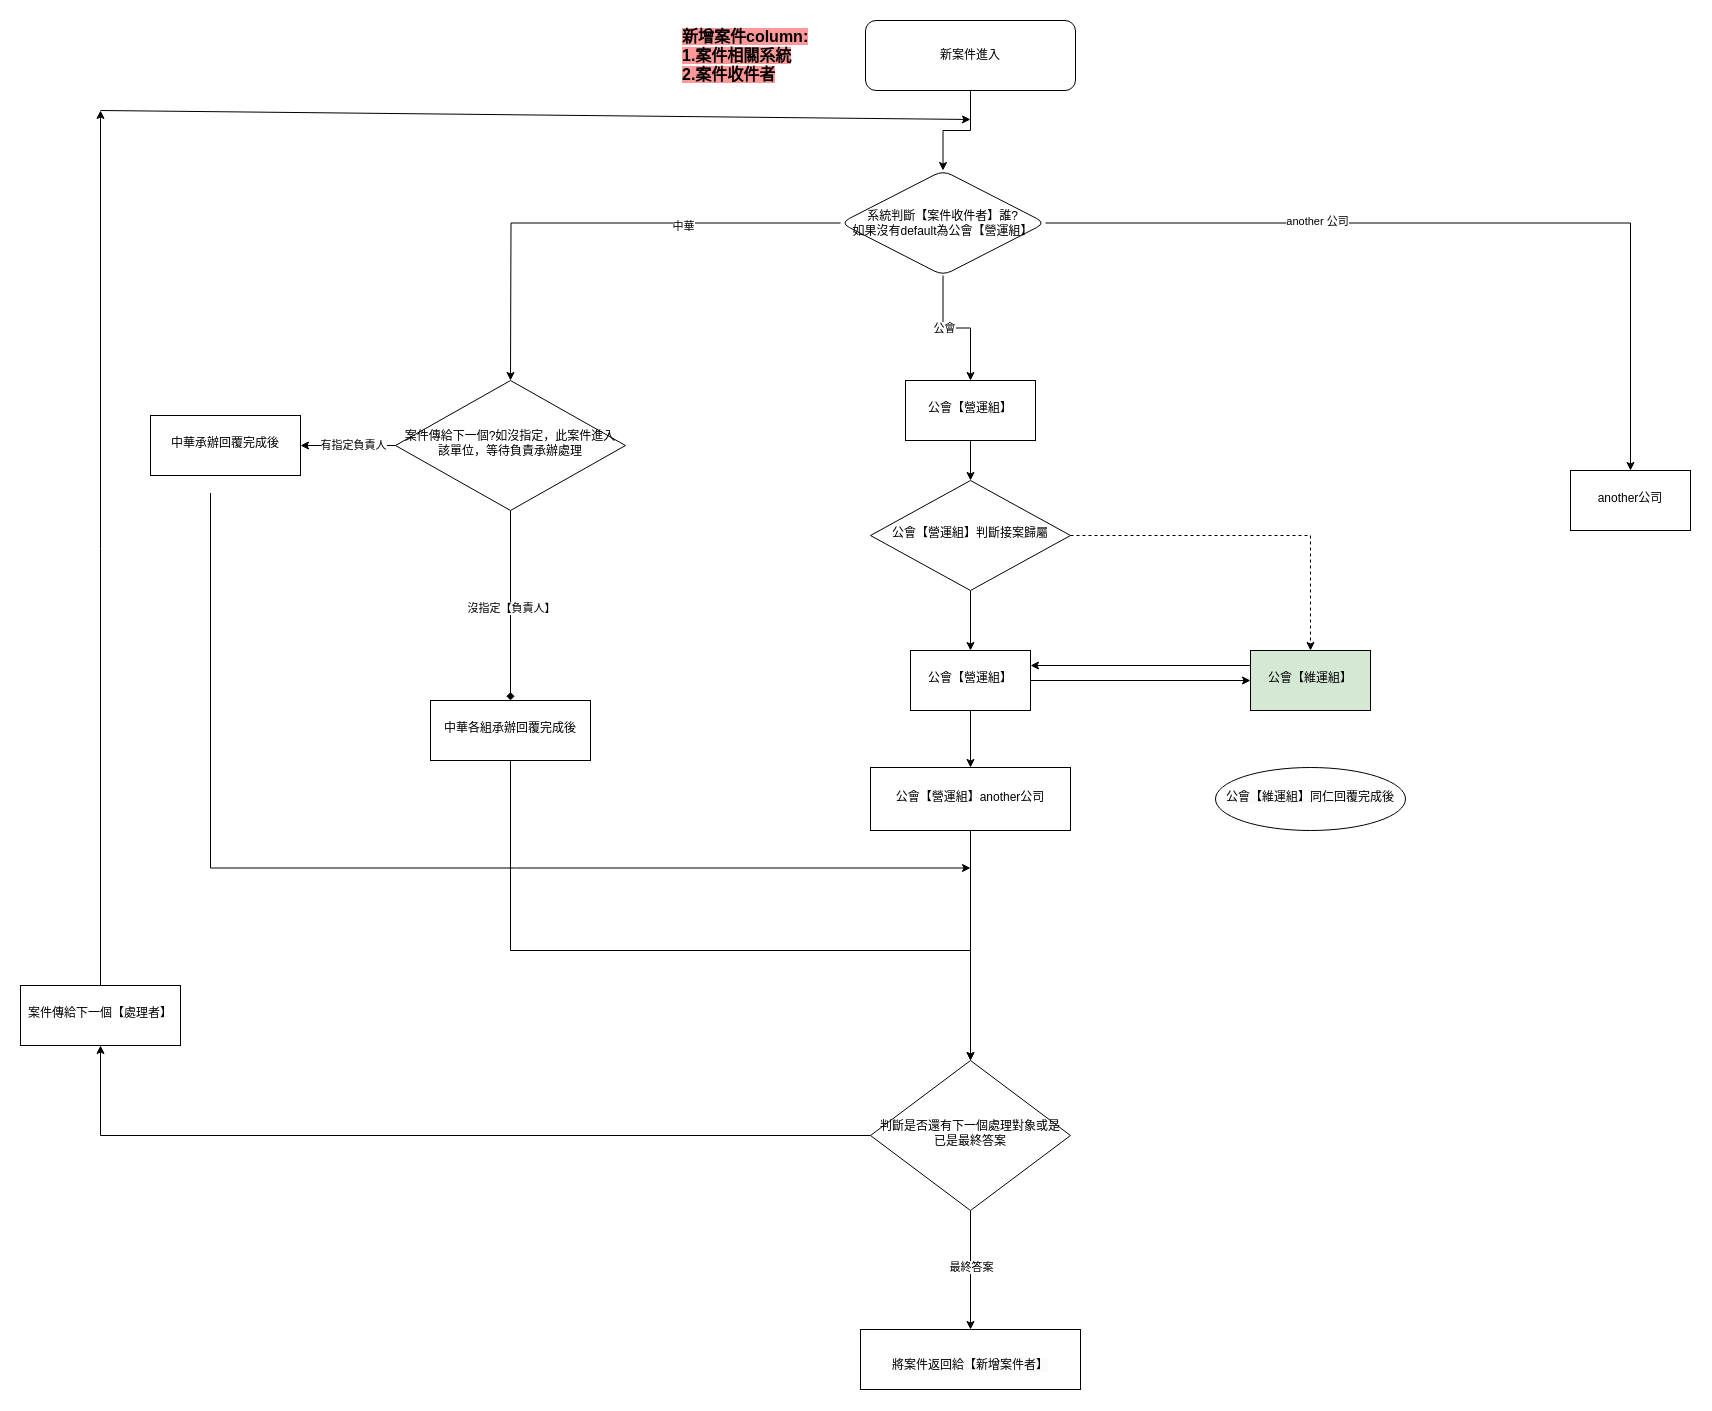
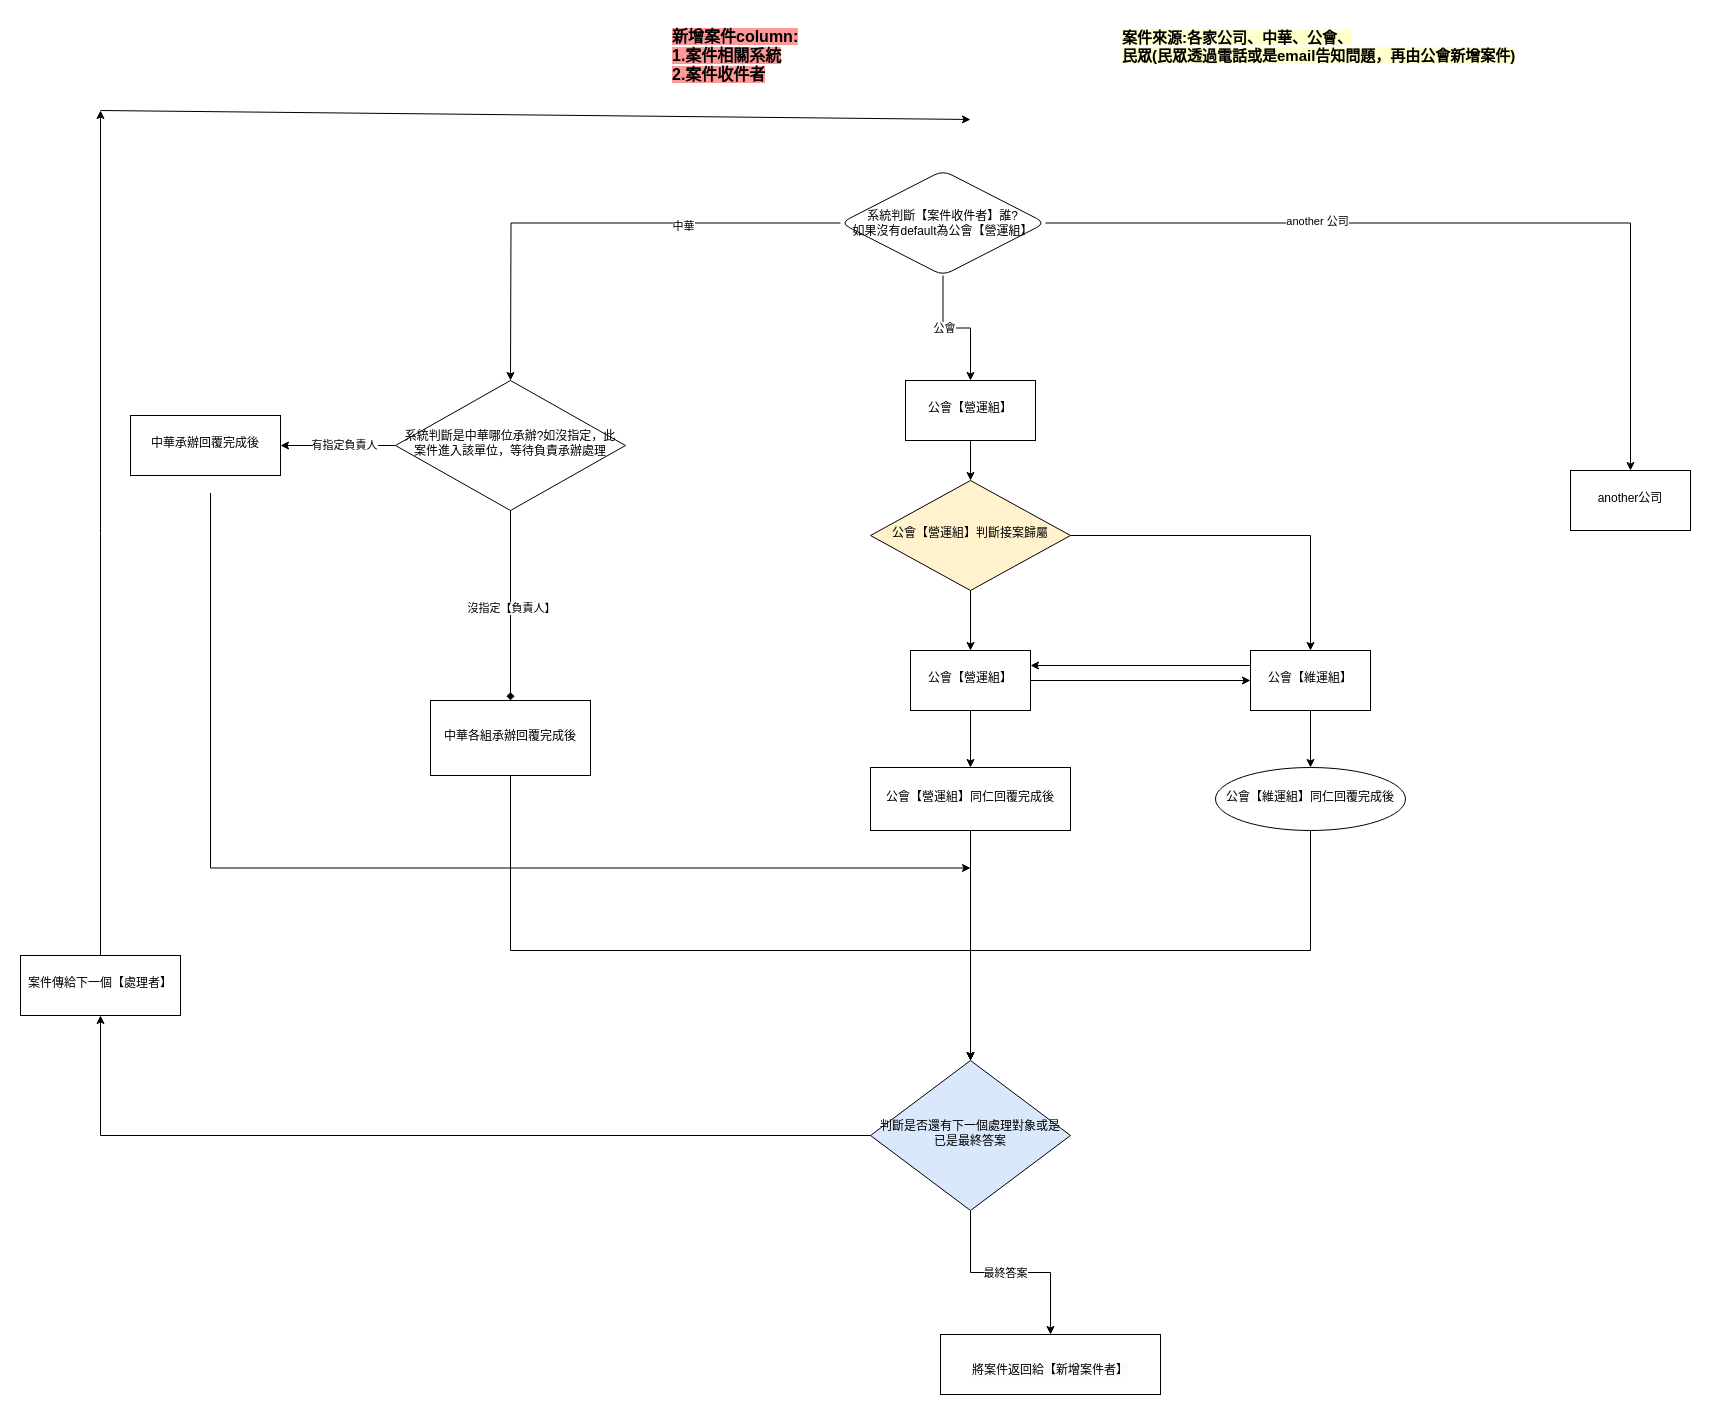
(756, 56) -> (746, 56)
(971, 56) -> none
none -> (1331, 56)
(960, 131) -> none
(511, 444) -> (511, 444)
(226, 446) -> (206, 446)
(971, 536) -> (971, 536)
(1245, 536) -> (1245, 536)
(1311, 681) -> (1311, 681)
(511, 731) -> (511, 738)
none -> (1311, 736)
(971, 798) -> (971, 798)
none -> (1202, 951)
(101, 1016) -> (101, 986)
(971, 1136) -> (971, 1136)
(971, 1360) -> (1051, 1365)
